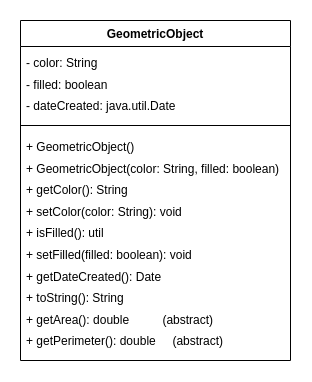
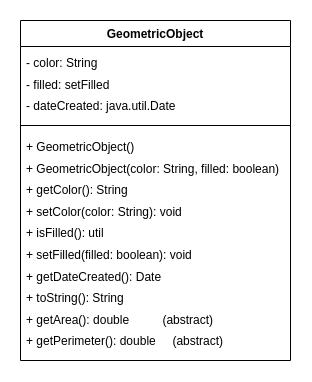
(113, 75) -> (113, 75)
